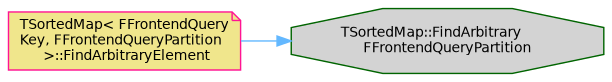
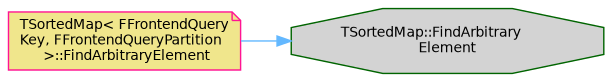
(448, 41) -> (448, 41)
